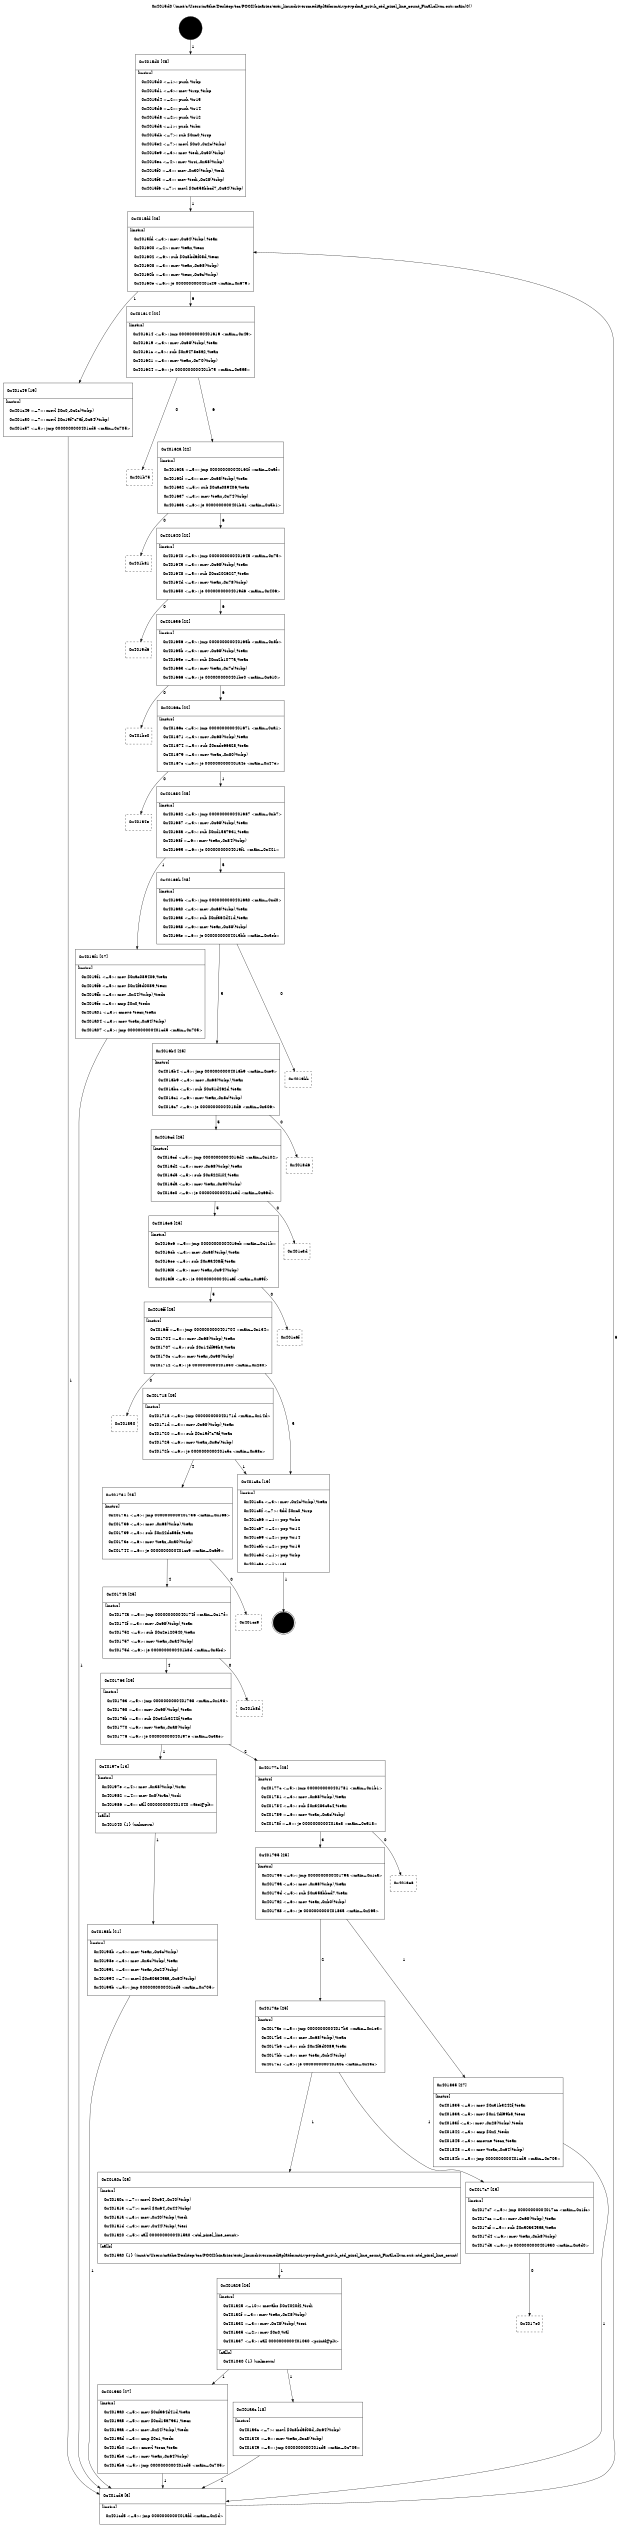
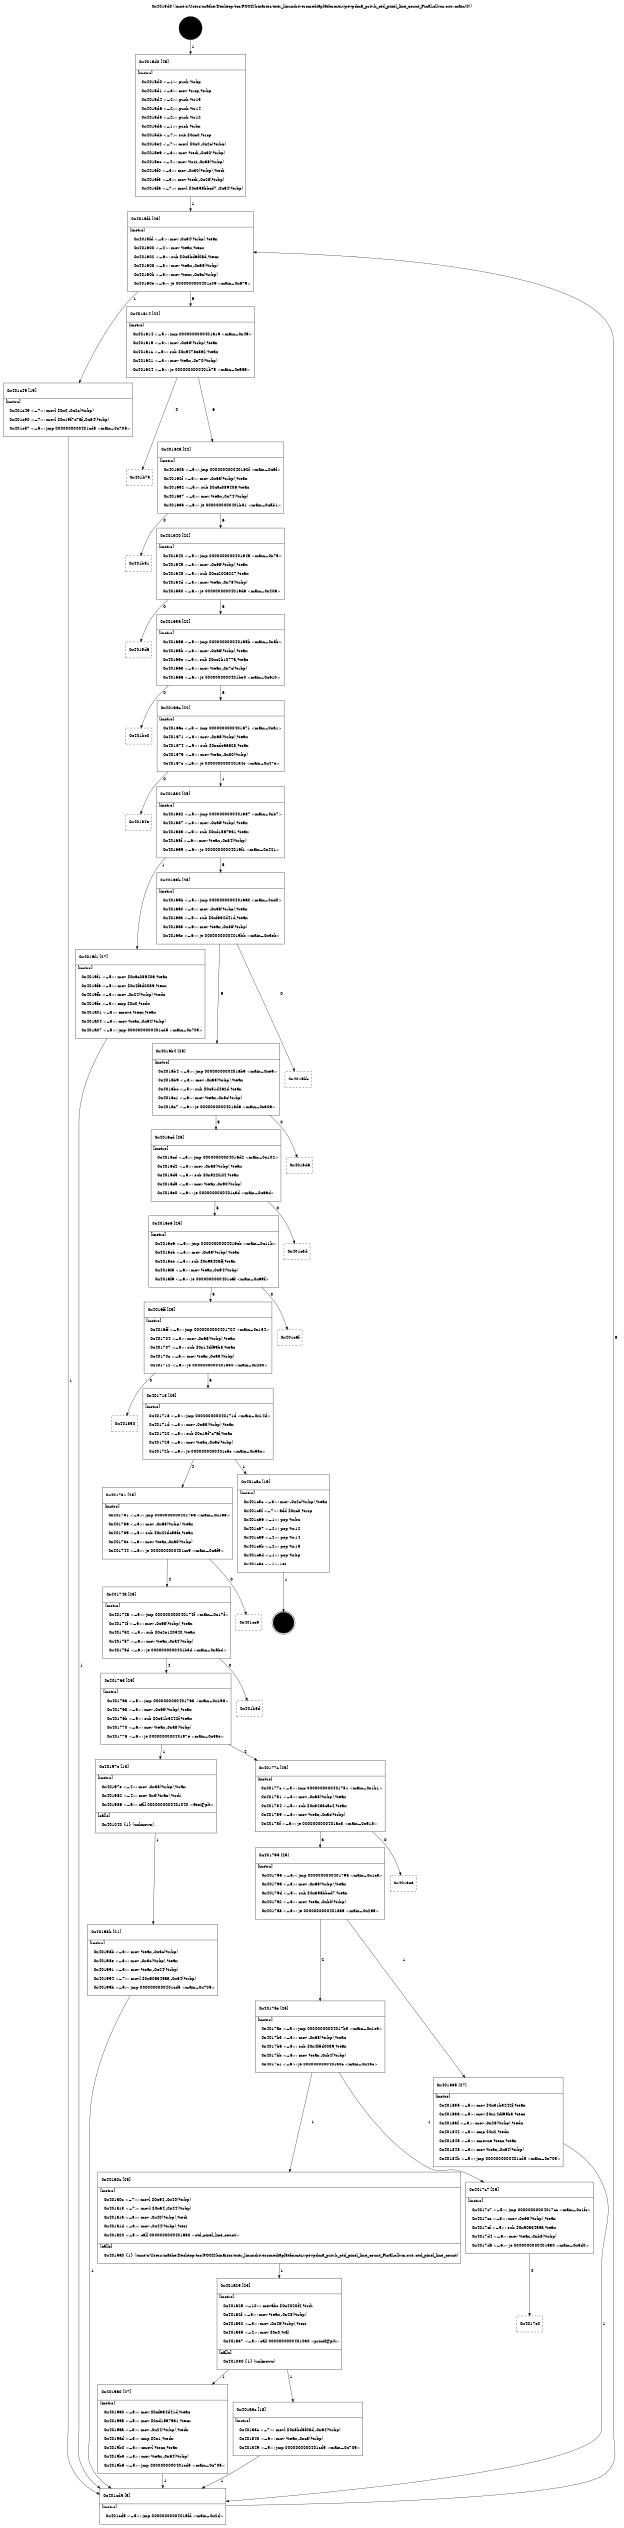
(287, 1420) -> (208, 1379)
